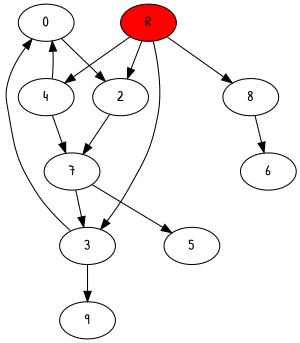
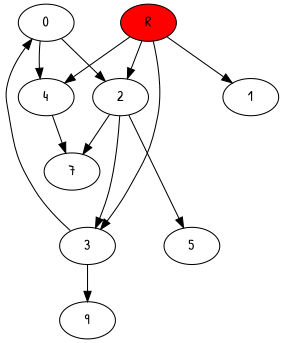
(53, 65) -> (39, 55)
(251, 97) -> (251, 97)
(268, 172) -> none
(79, 203) -> (114, 168)
(127, 206) -> (154, 167)
